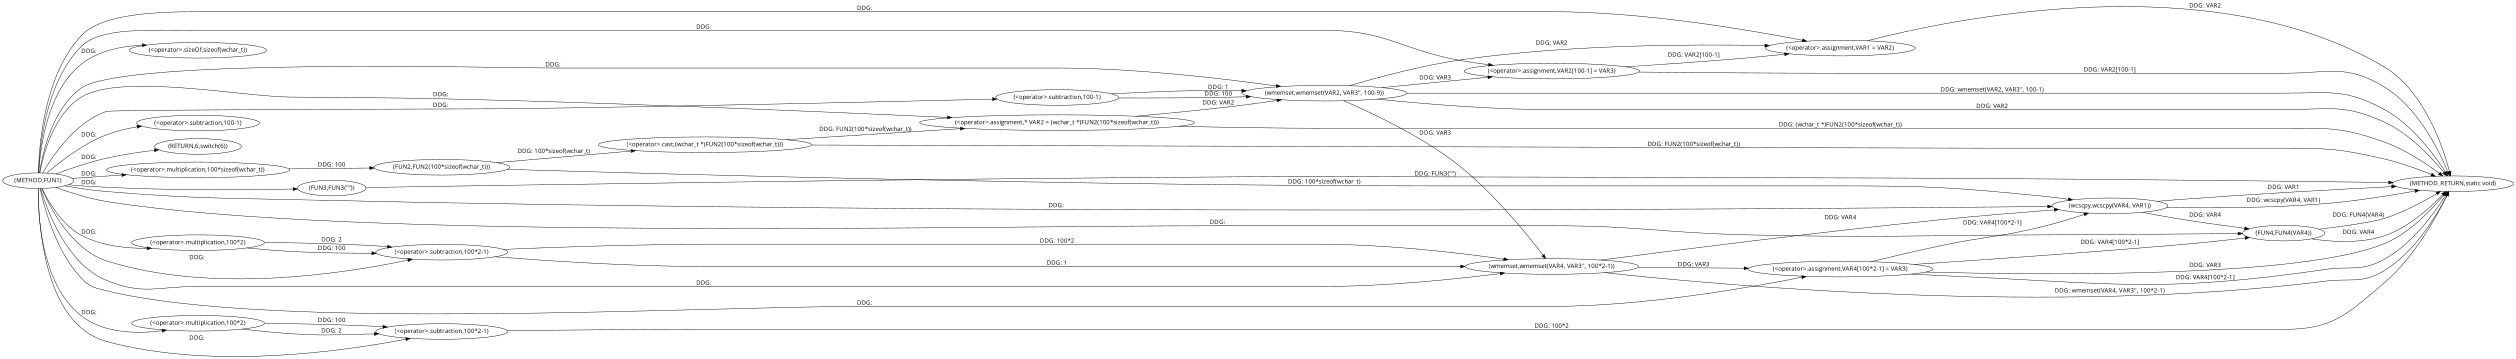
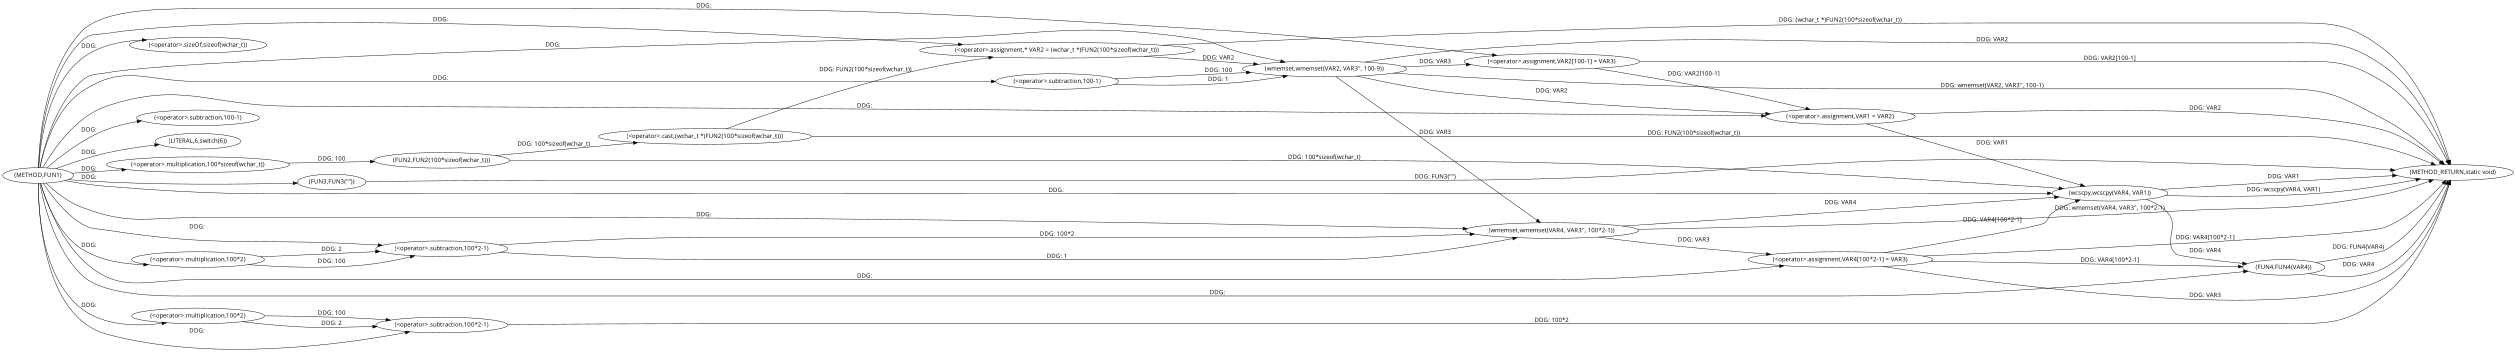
(198, 146) -> (198, 141)
none -> (1973, 154)
